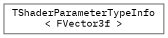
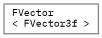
(84, 19) -> (51, 19)
